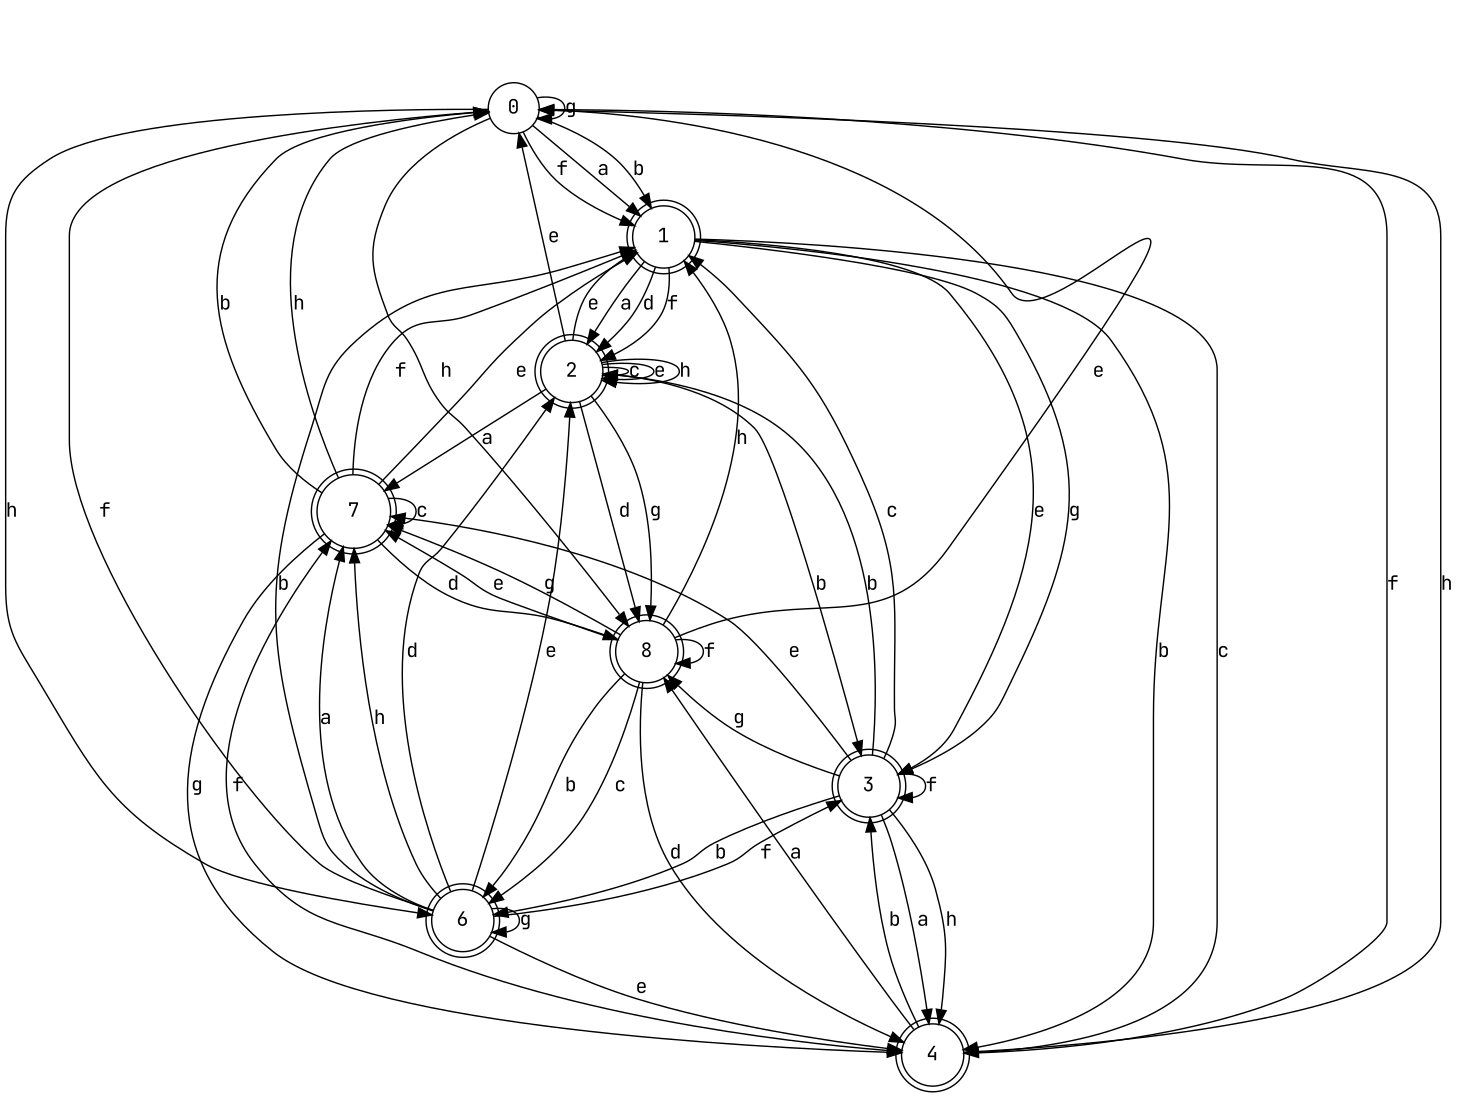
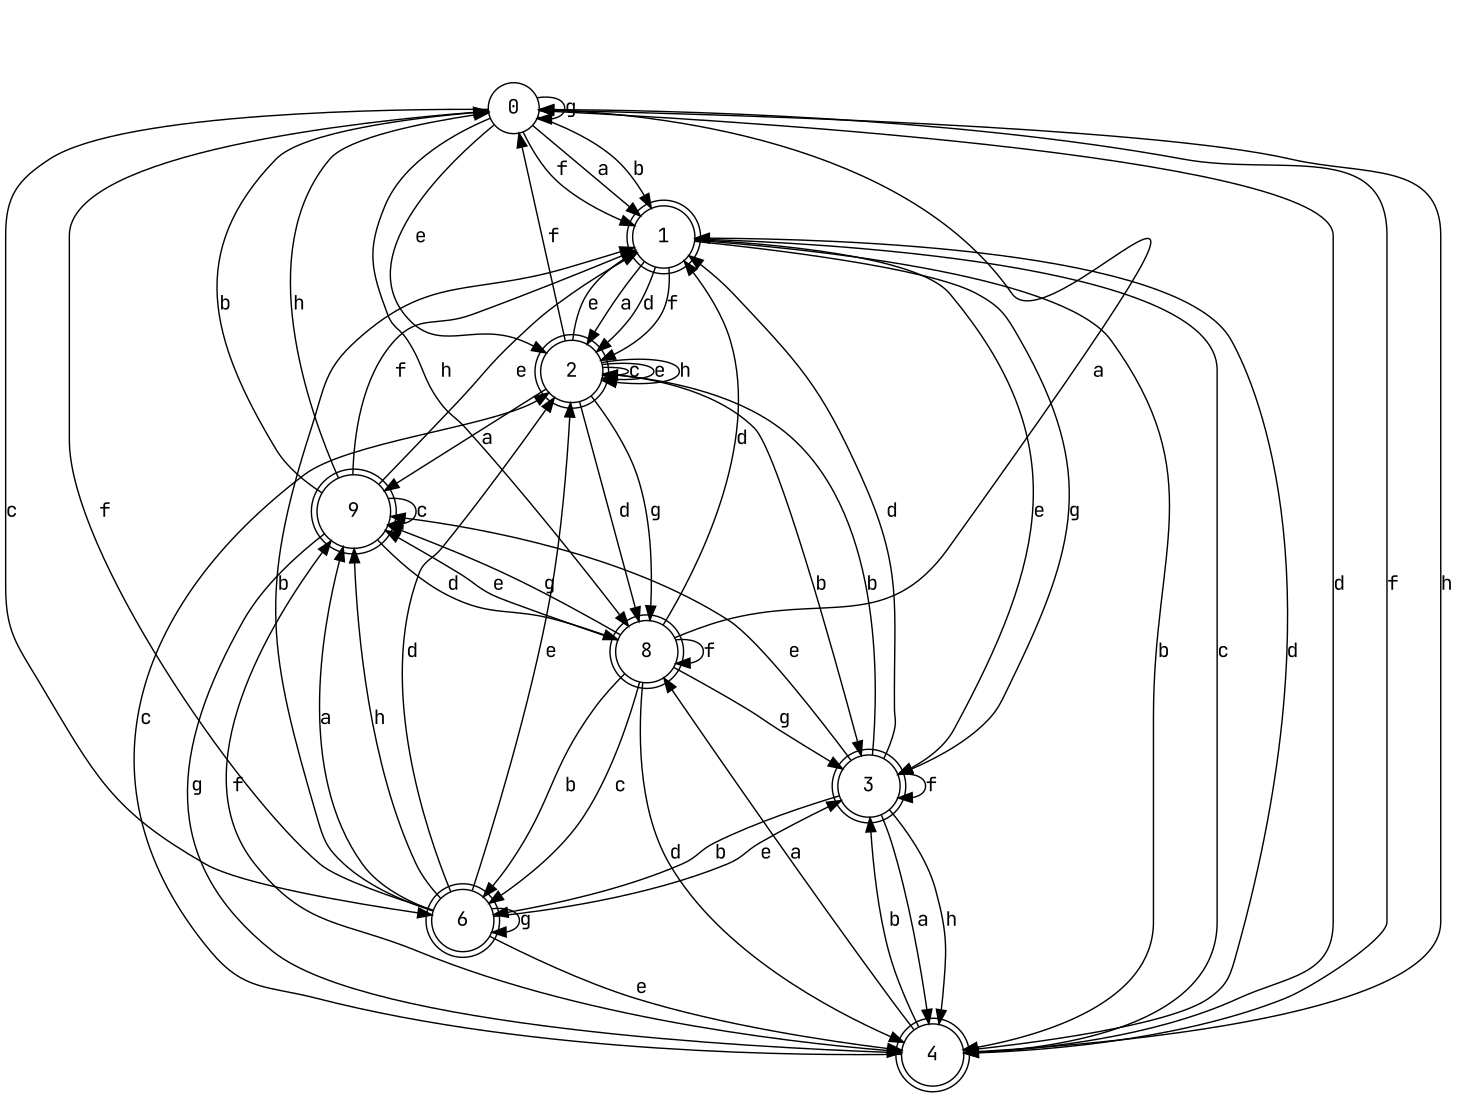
(554, 237) -> (554, 237)
none -> (391, 272)
(1099, 371) -> (1099, 371)
none -> (1333, 371)
(742, 439) -> (742, 439)
(12, 512) -> (12, 512)
(354, 512) -> (354, 512)
(892, 512) -> (892, 512)
none -> (1283, 527)
(753, 741) -> (753, 713)
(766, 853) -> (766, 853)
none -> (185, 914)
